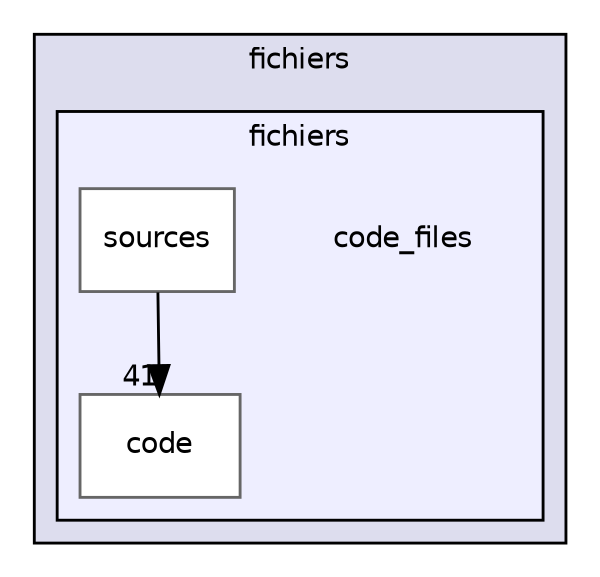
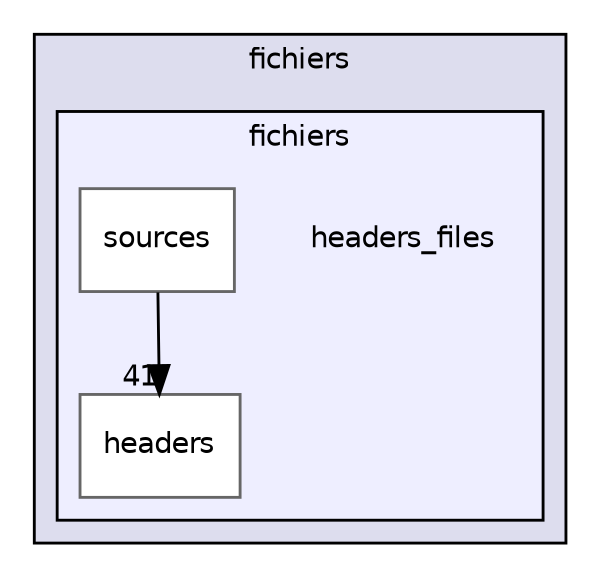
(403, 240) -> (403, 240)
(160, 446) -> (160, 446)
